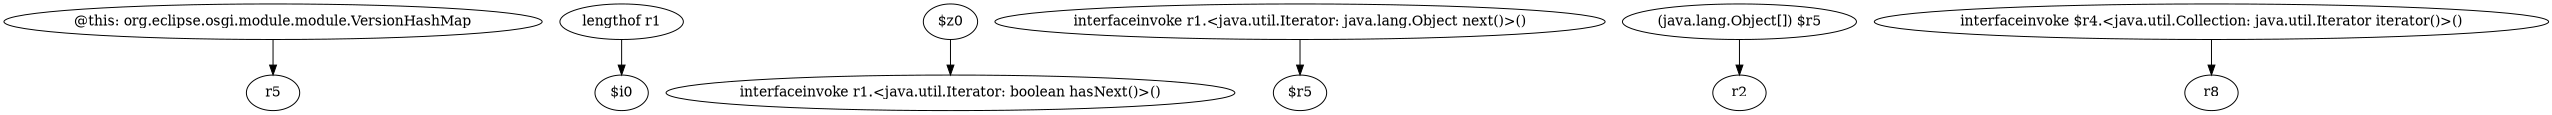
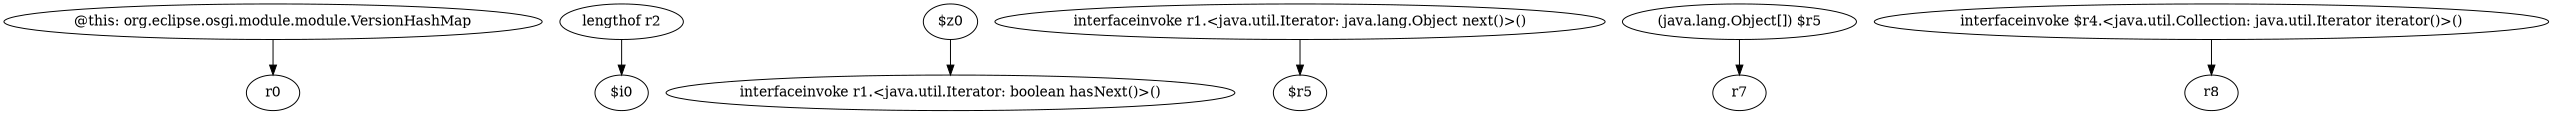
(622, 22) -> (622, 22)
(273, 93) -> (273, 93)
(1739, 93) -> (1739, 93)
